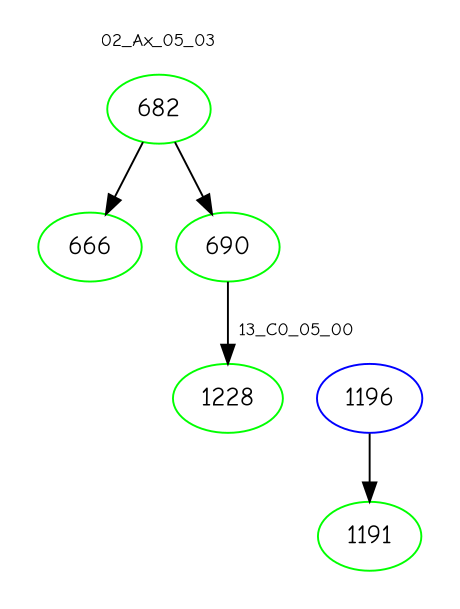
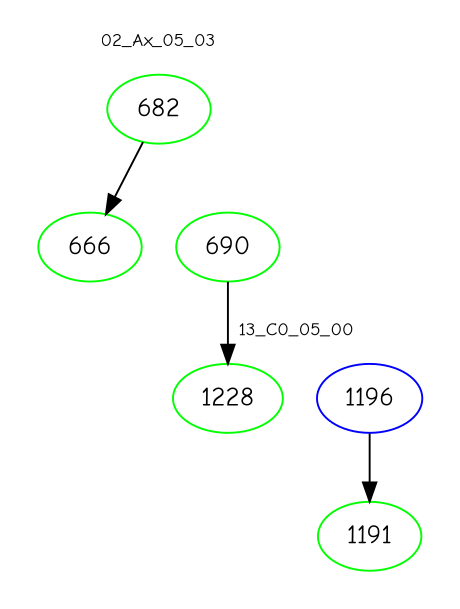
(189, 170) -> none
